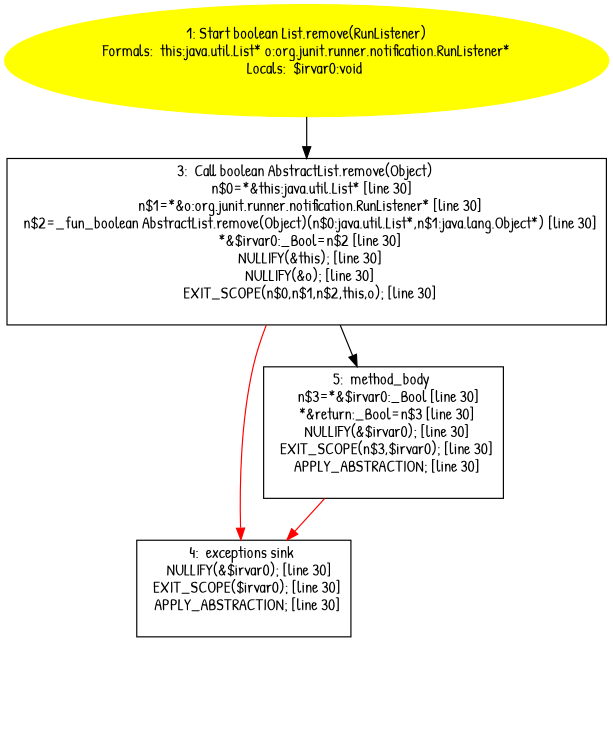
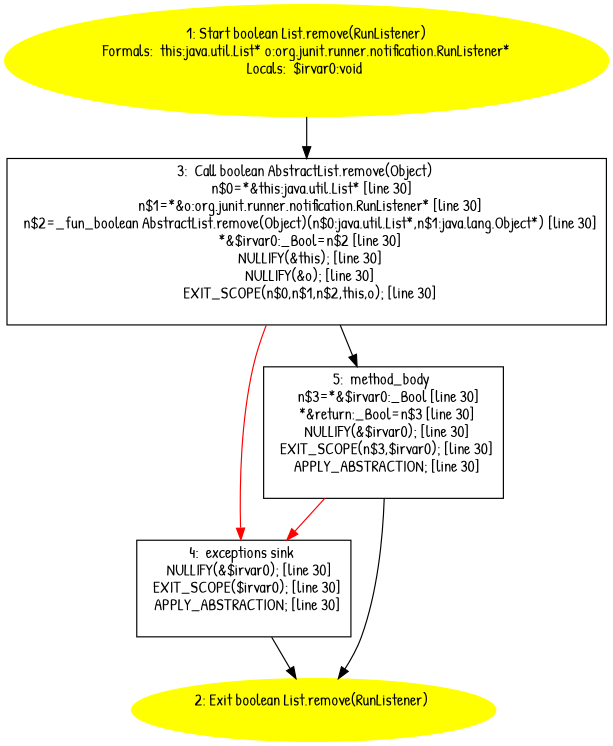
none -> (314, 710)
